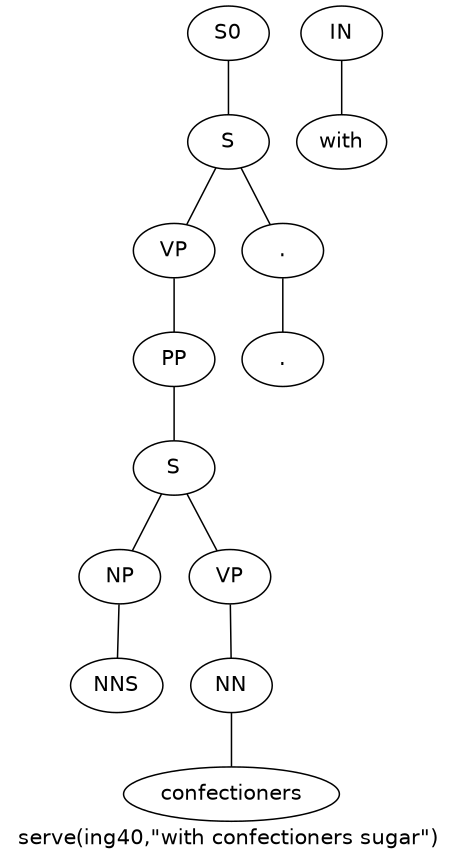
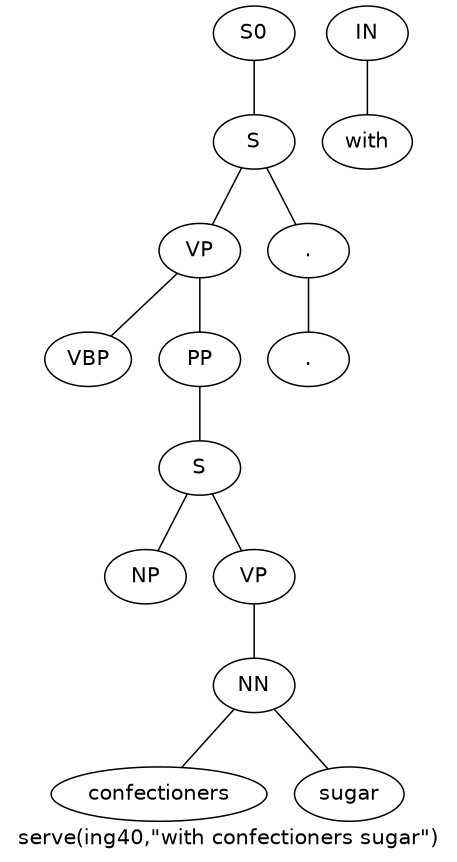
none -> (88, 359)
(117, 685) -> none
none -> (349, 794)
